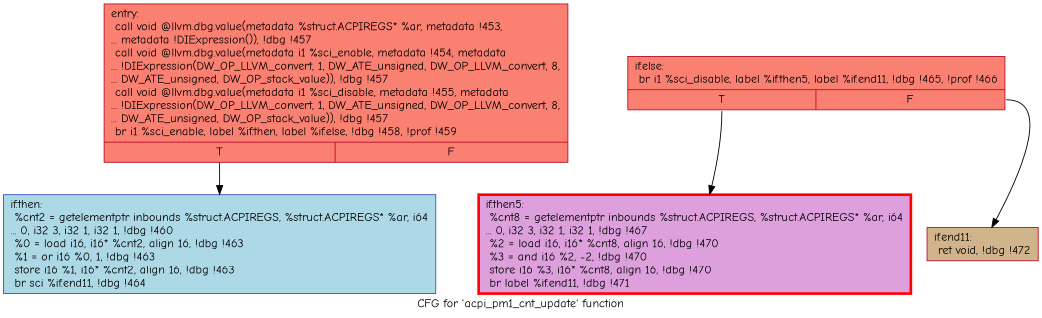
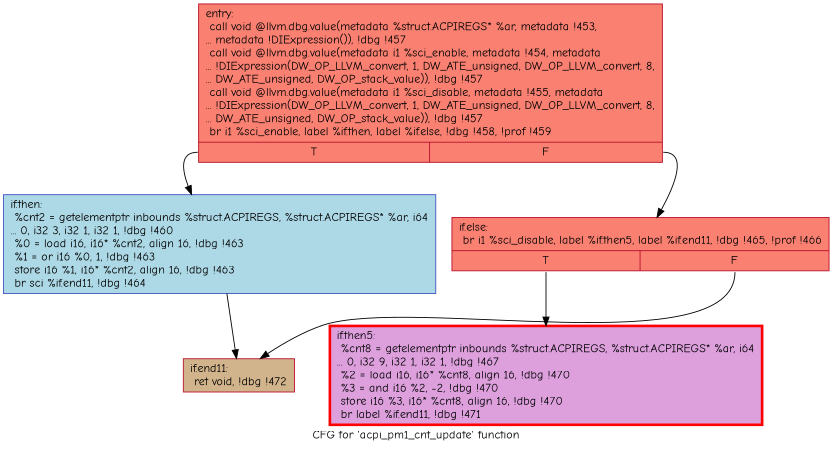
none -> (675, 178)
(567, 231) -> (418, 362)
none -> (231, 322)
